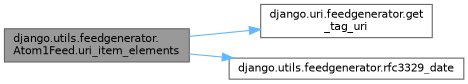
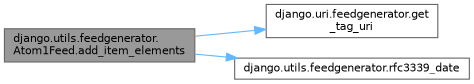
(97, 45) -> (100, 45)
(346, 69) -> (352, 69)
